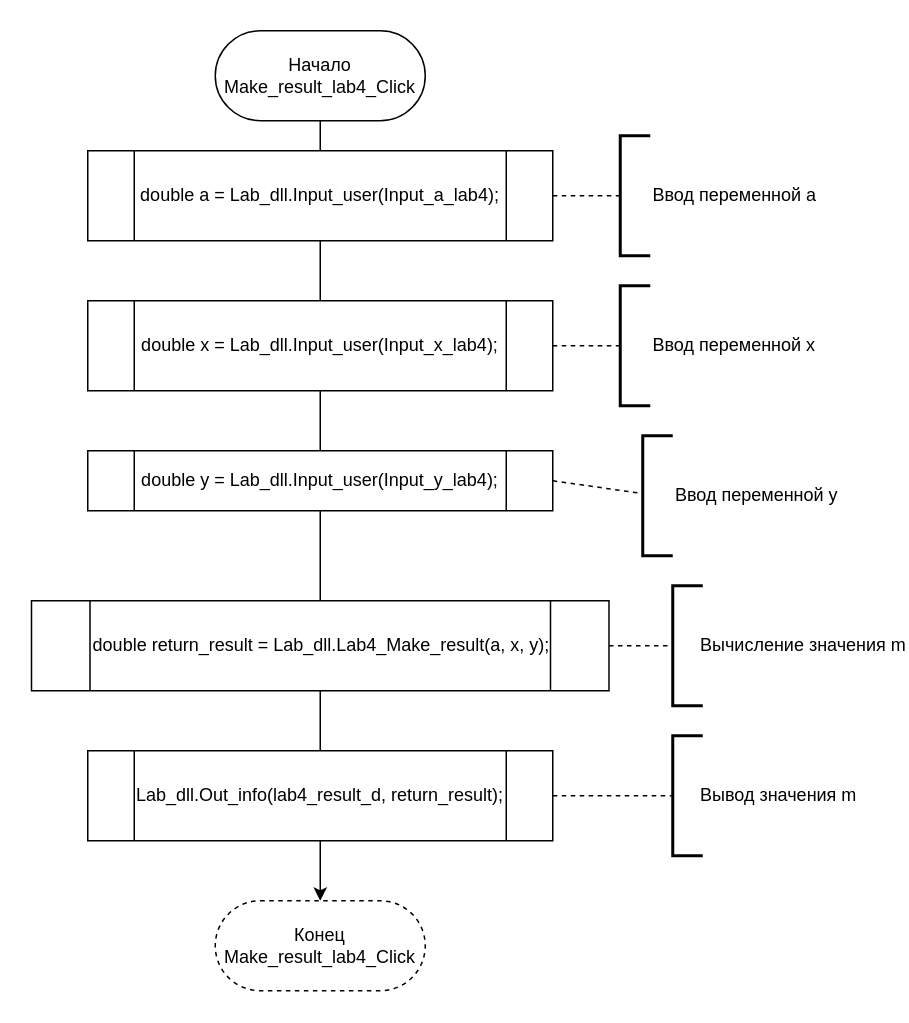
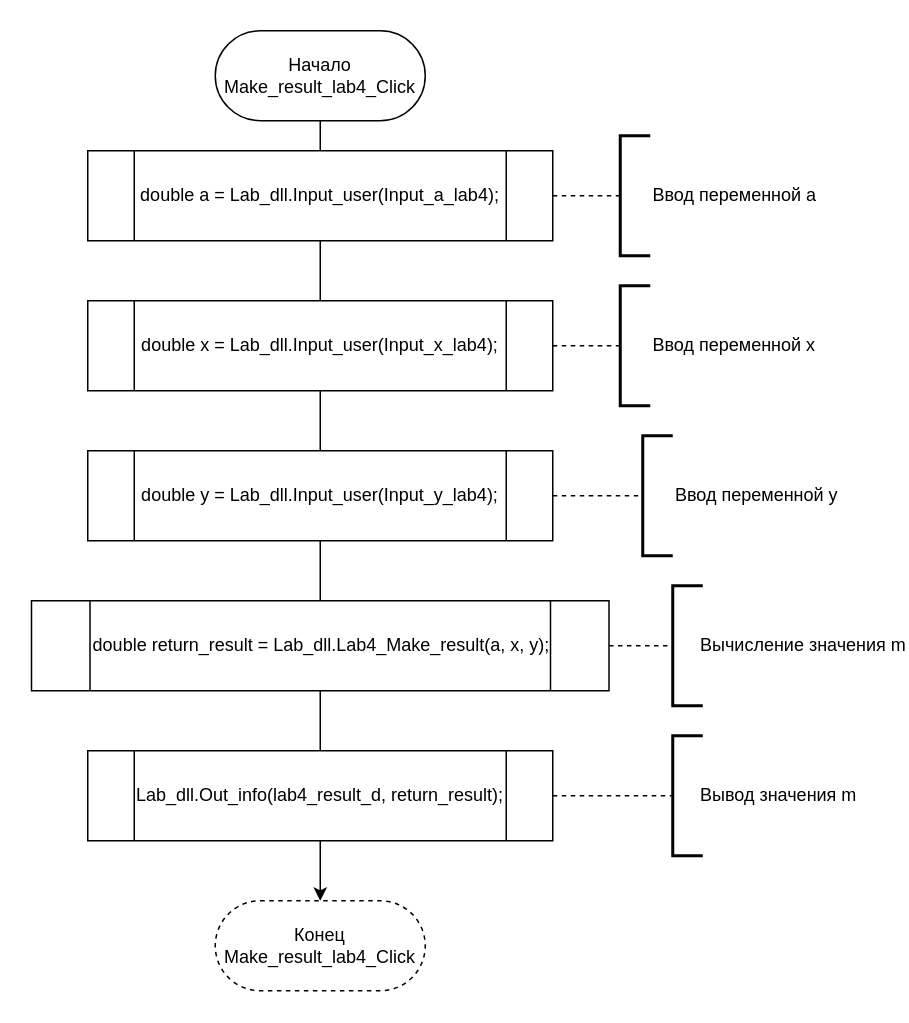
(320, 481) -> (320, 496)
